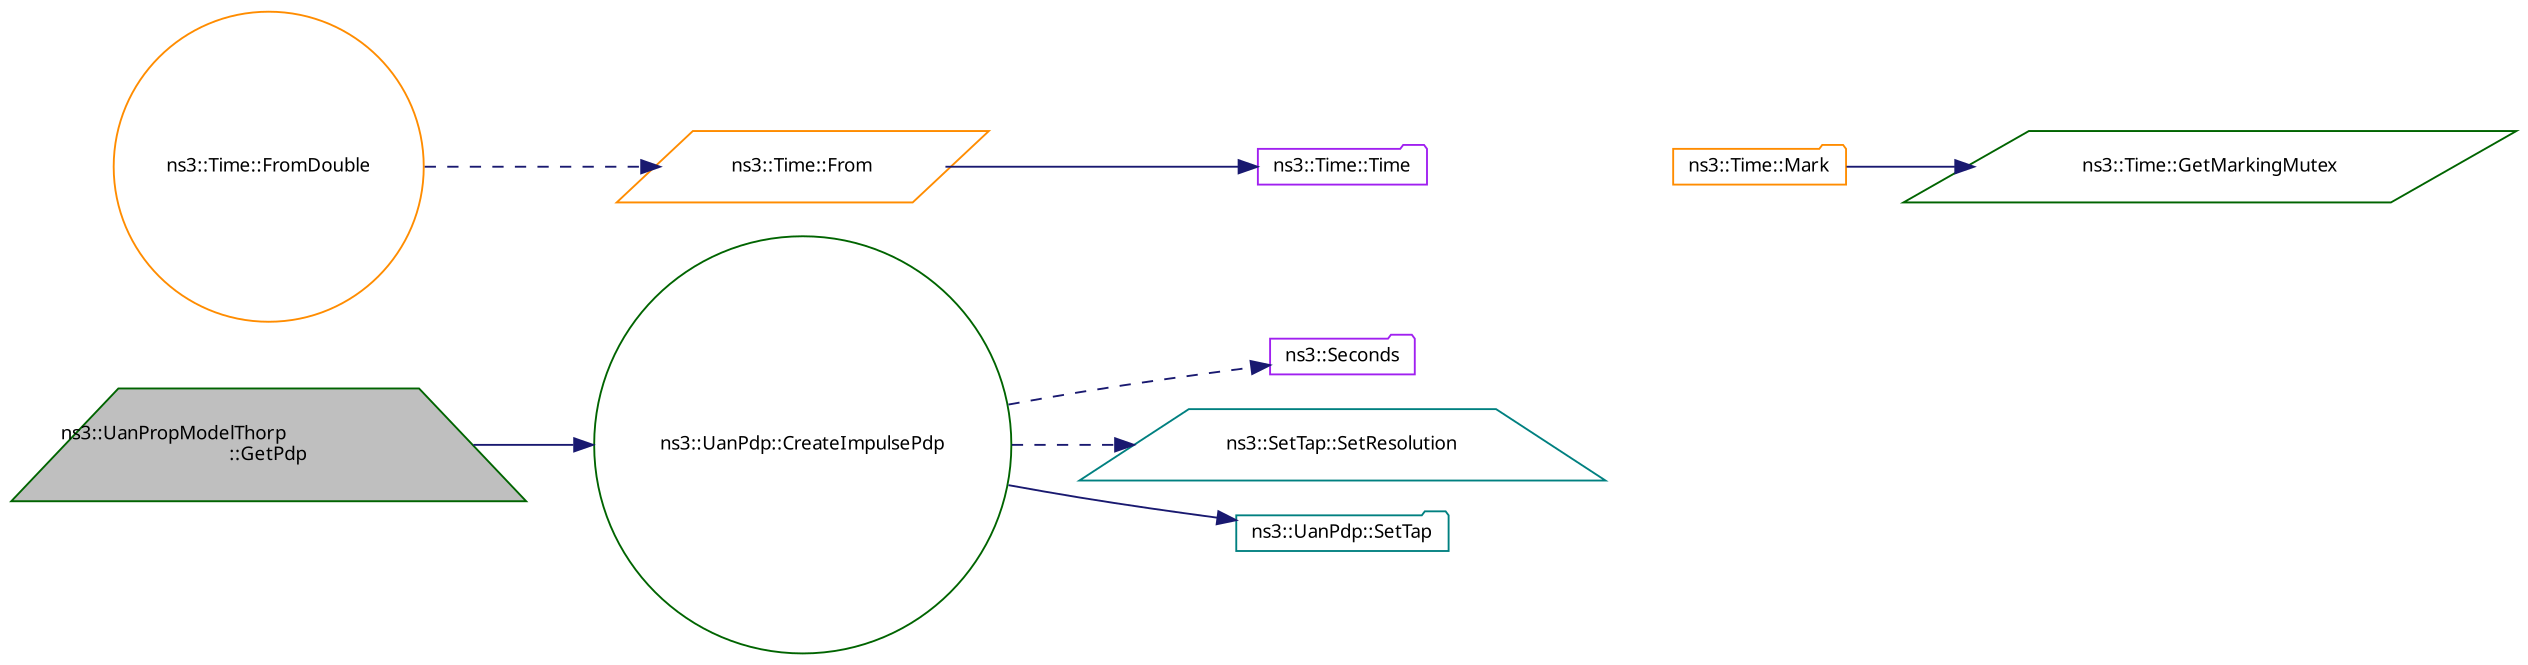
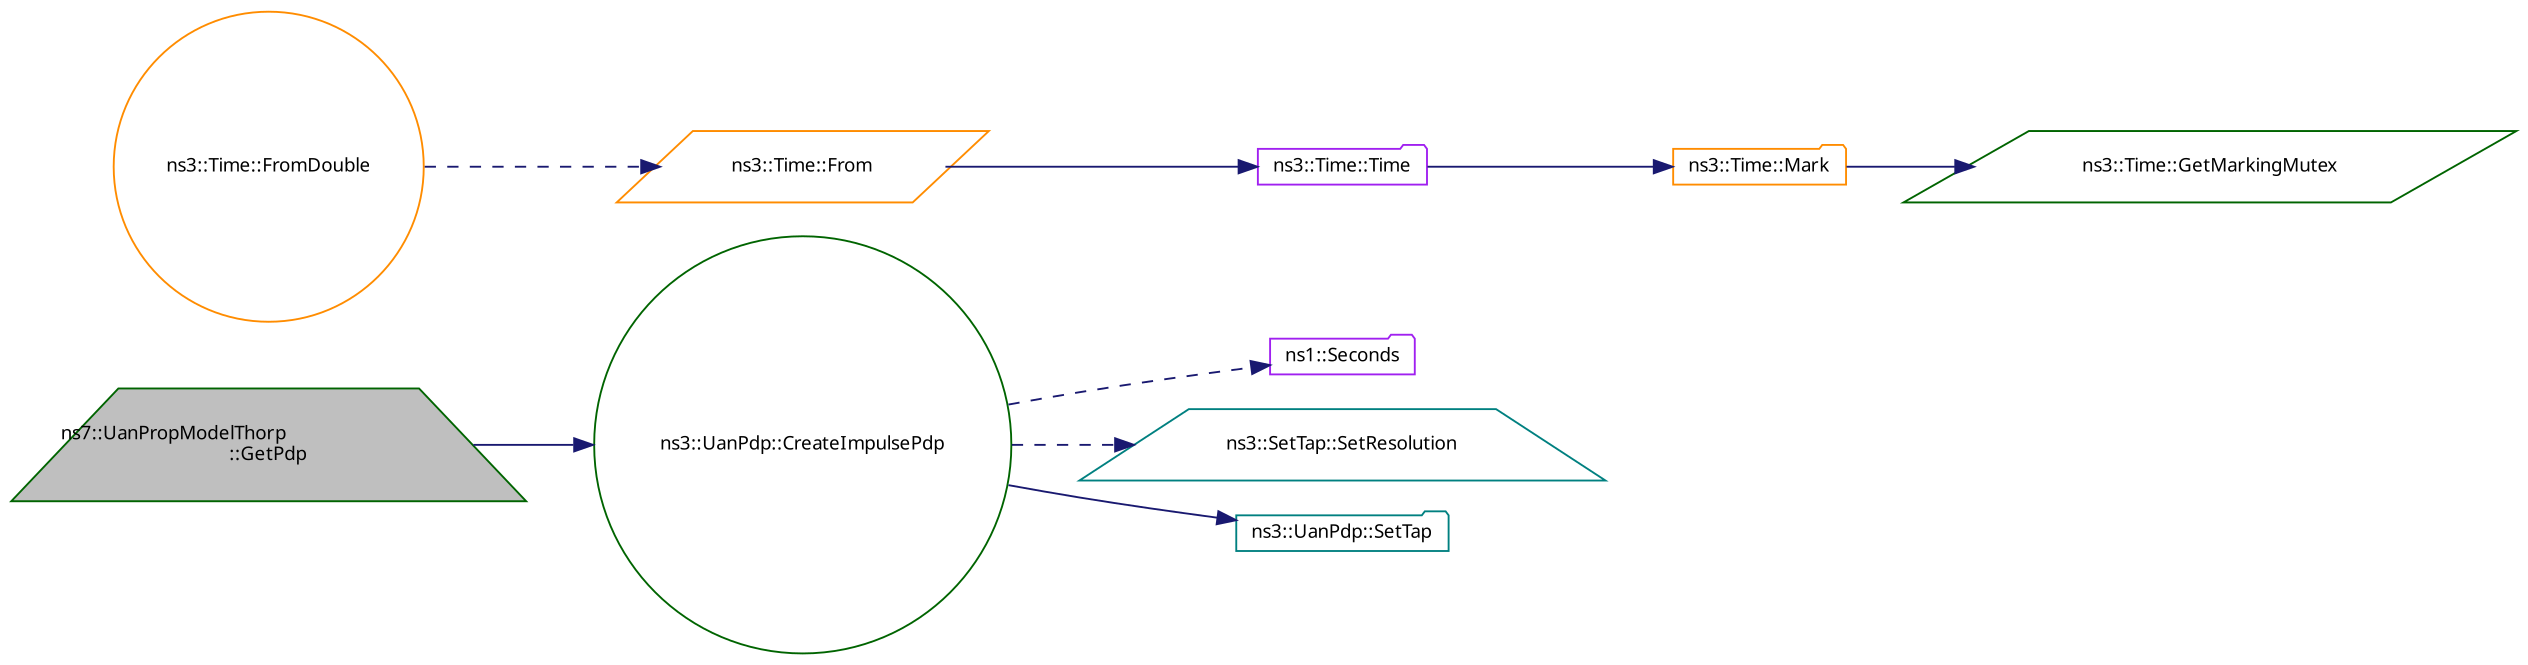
none -> (1540, 167)
(1342, 357) -> (1342, 357)
(269, 445) -> (269, 445)
